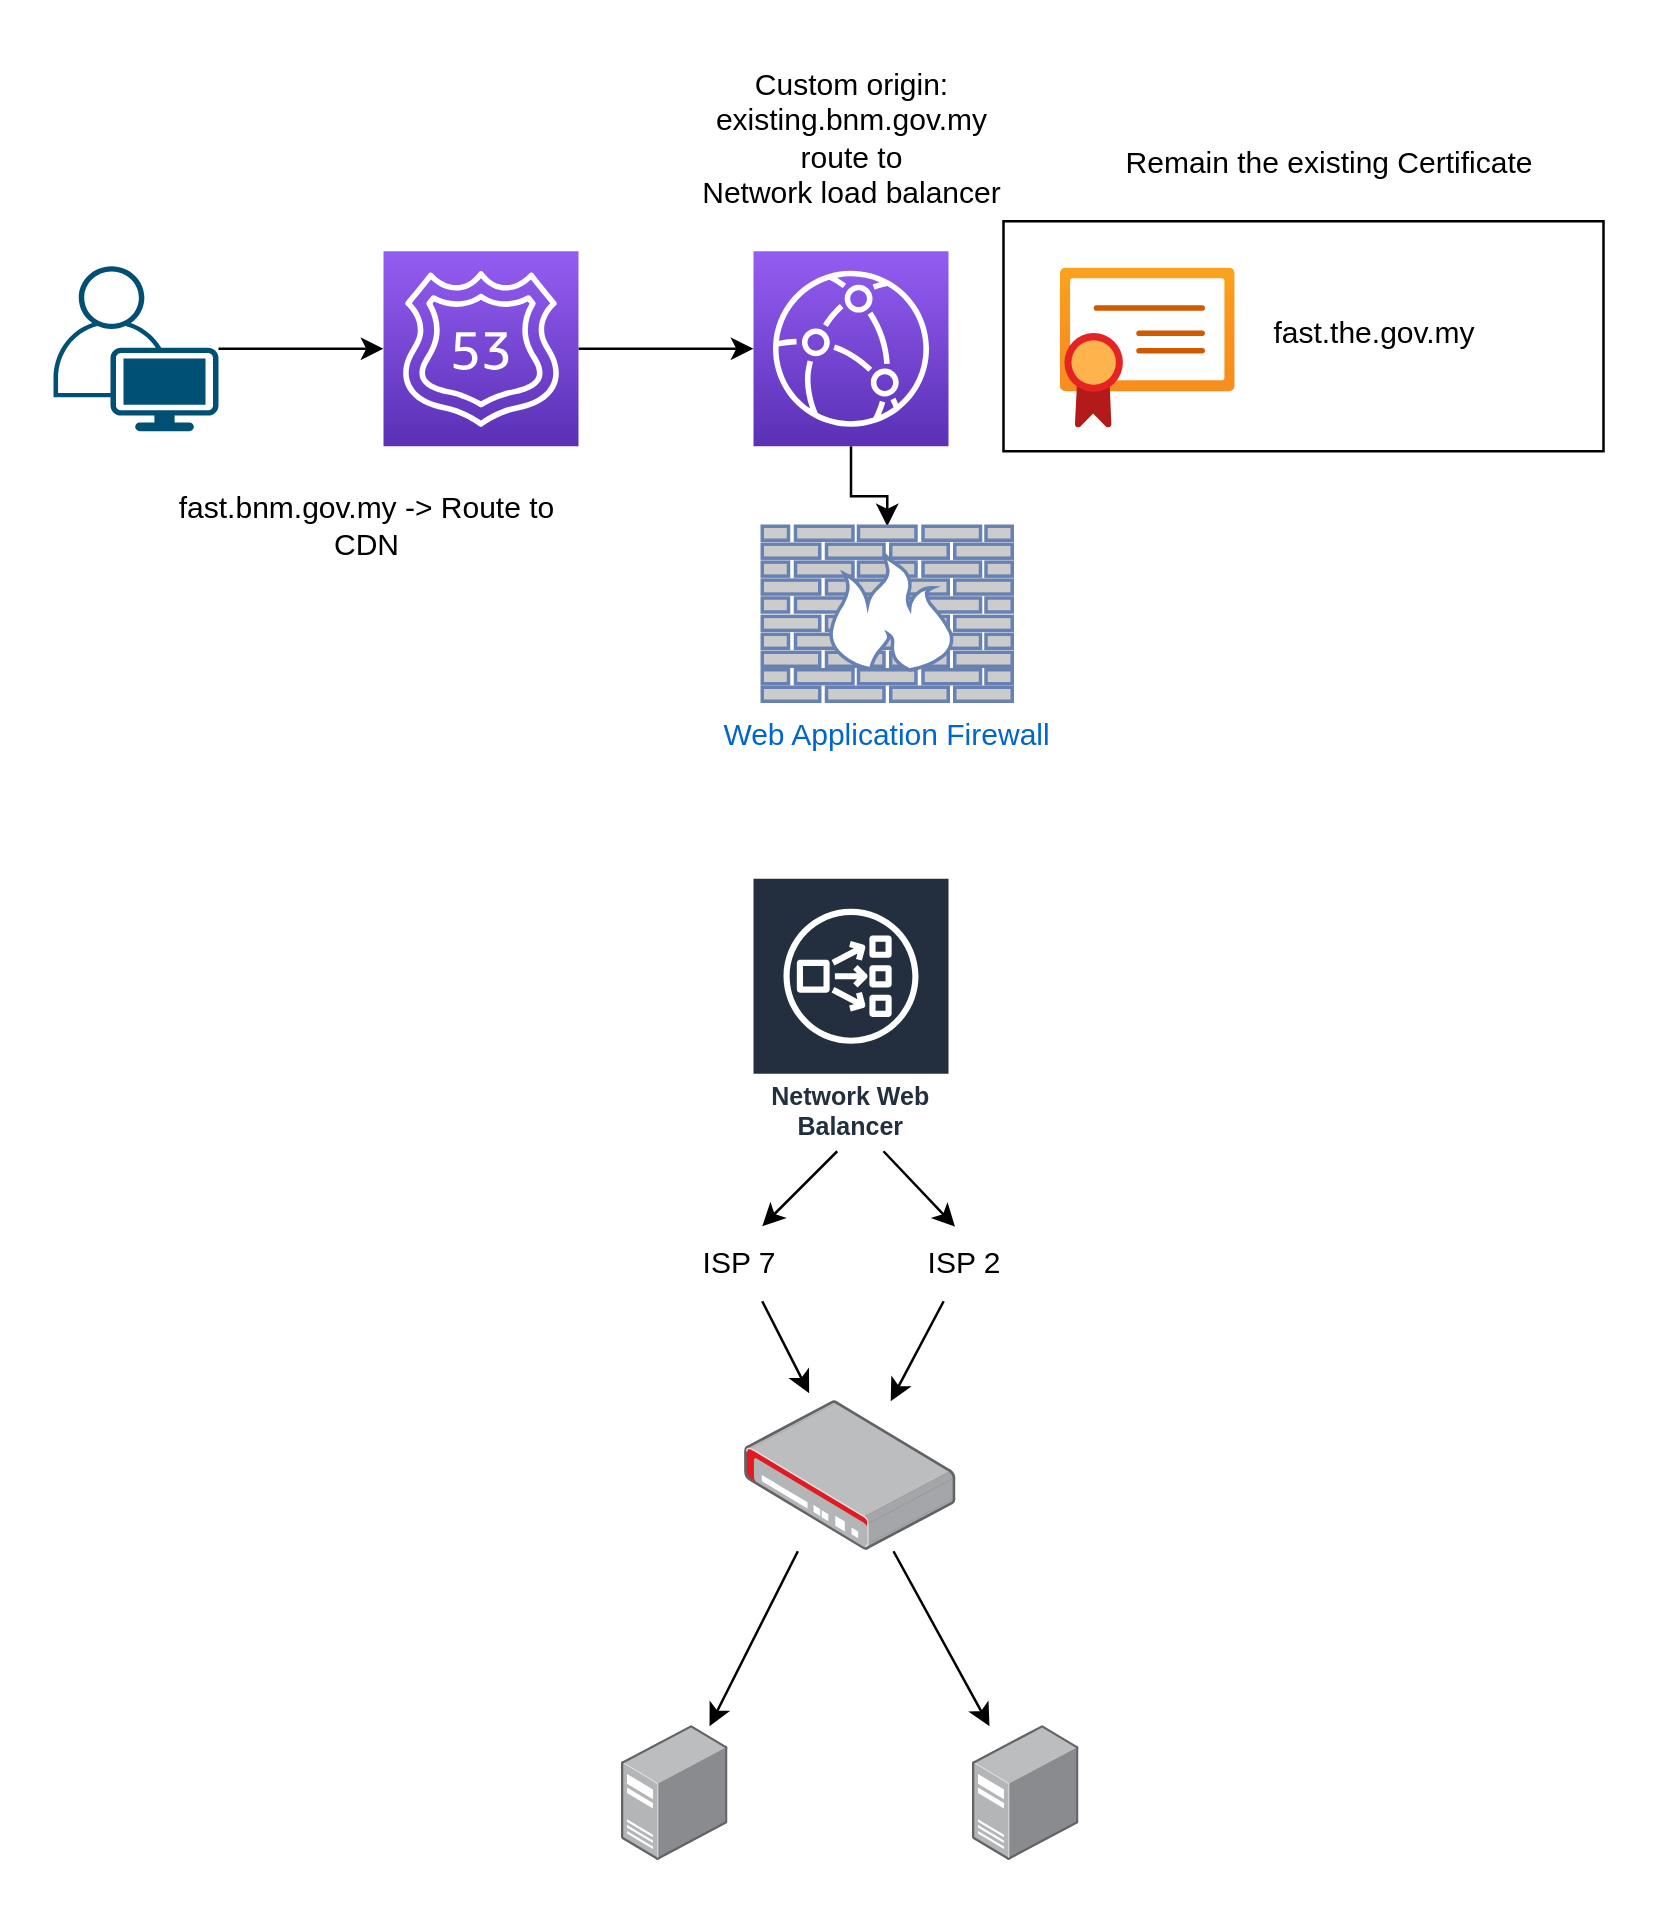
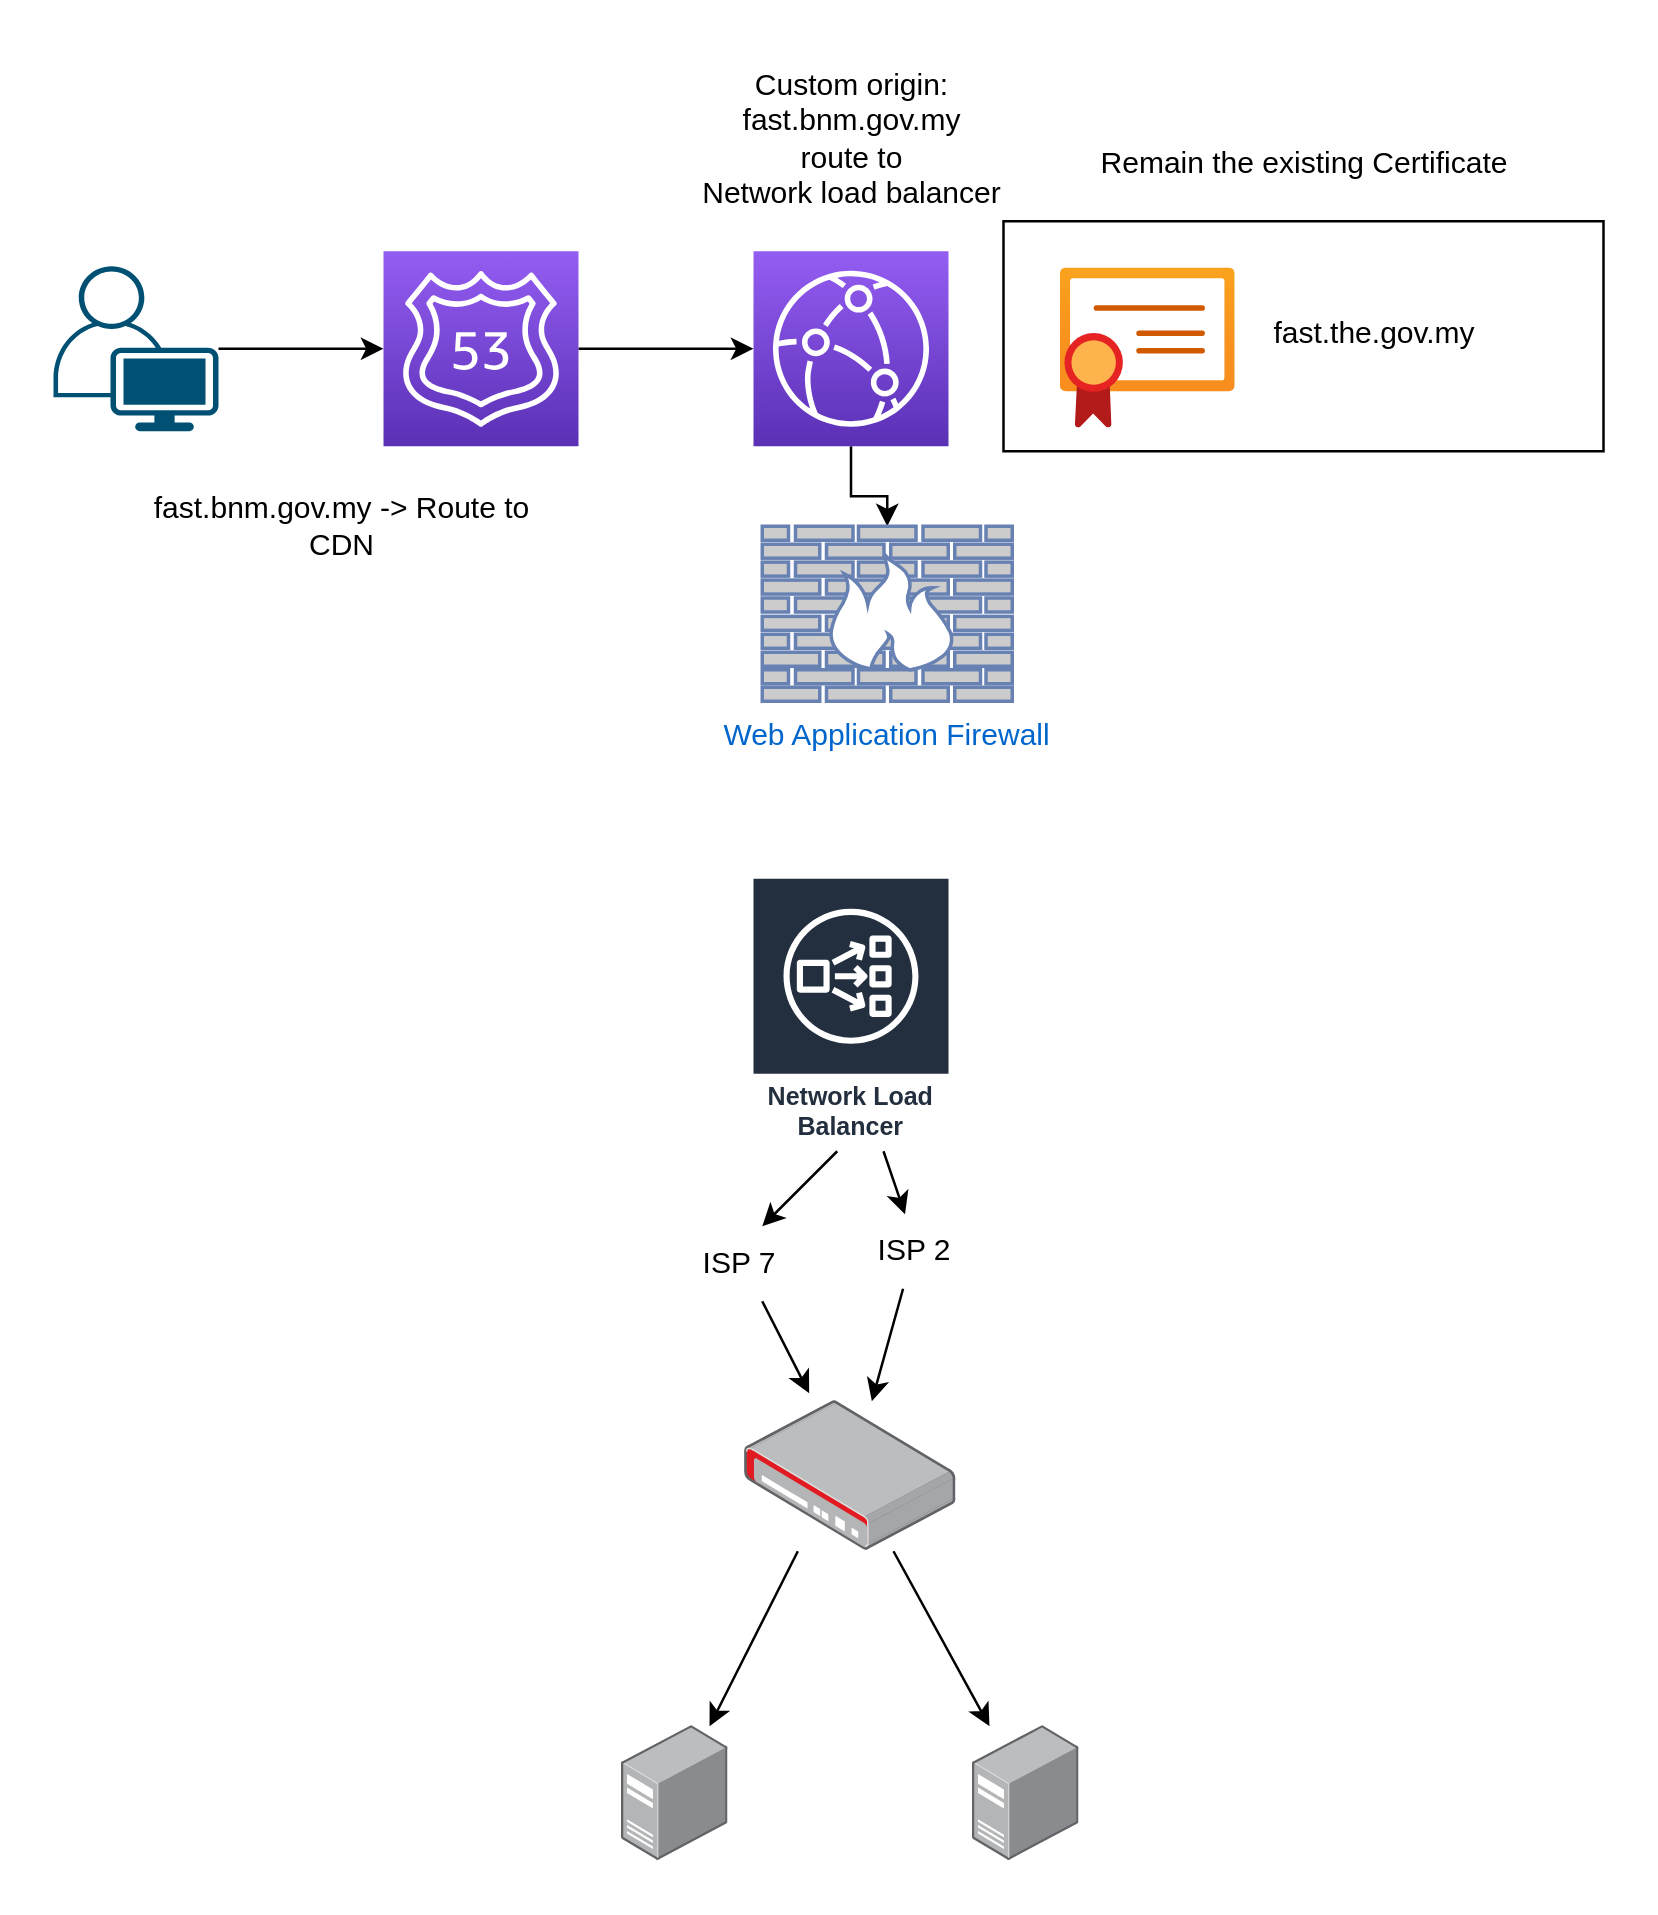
(853, 139) -> (853, 139)
(1328, 164) -> (1303, 164)
(366, 526) -> (341, 526)
(851, 1111) -> (851, 1111)
(963, 1264) -> (913, 1251)
